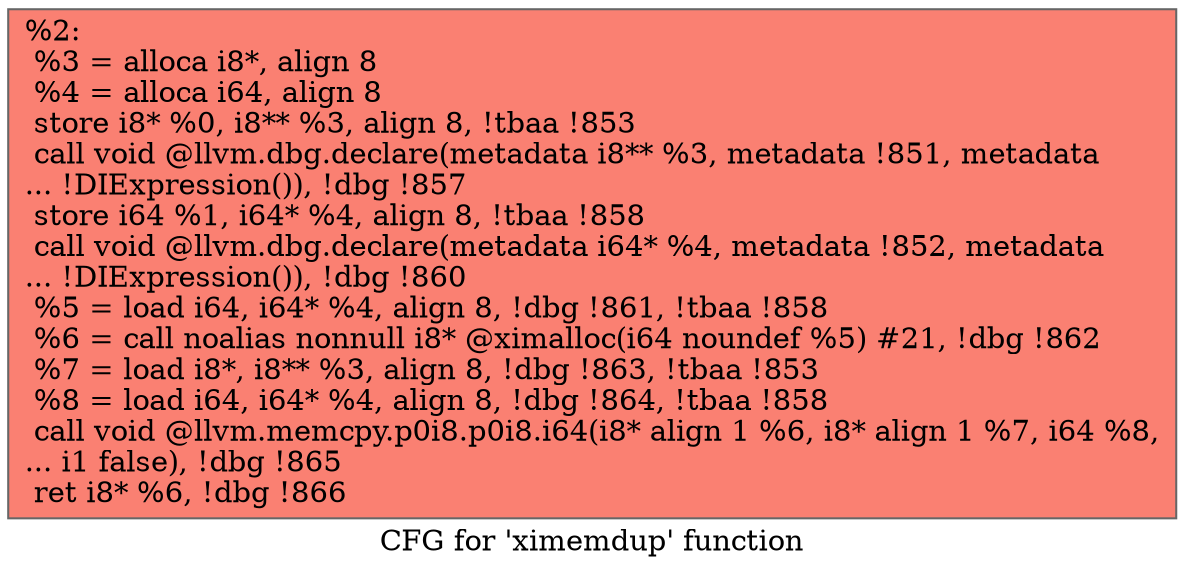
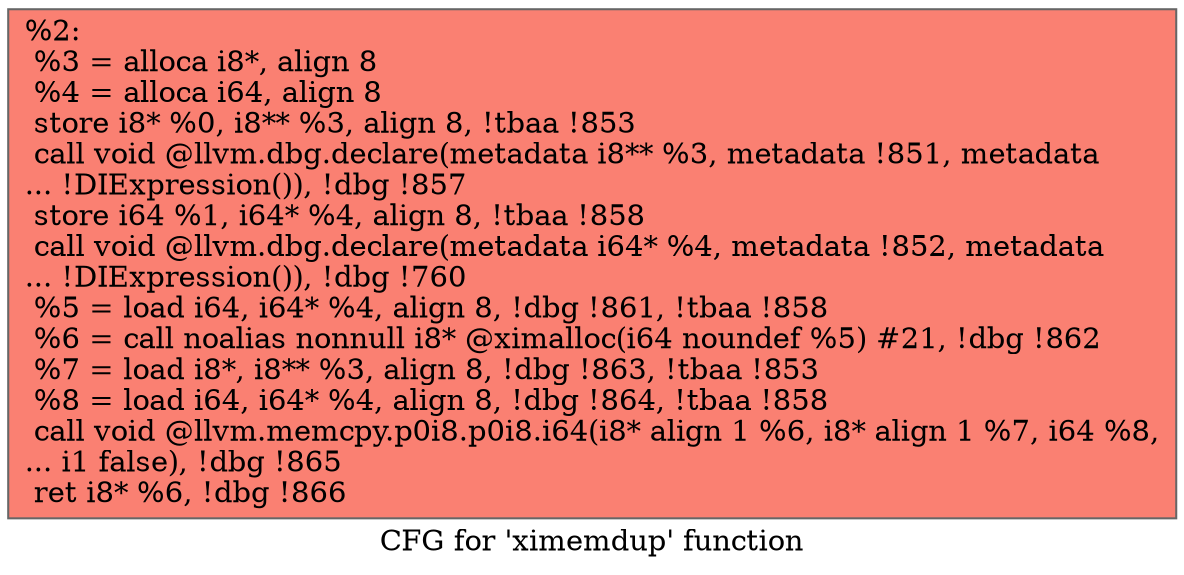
(246, 278) -> (246, 278)
